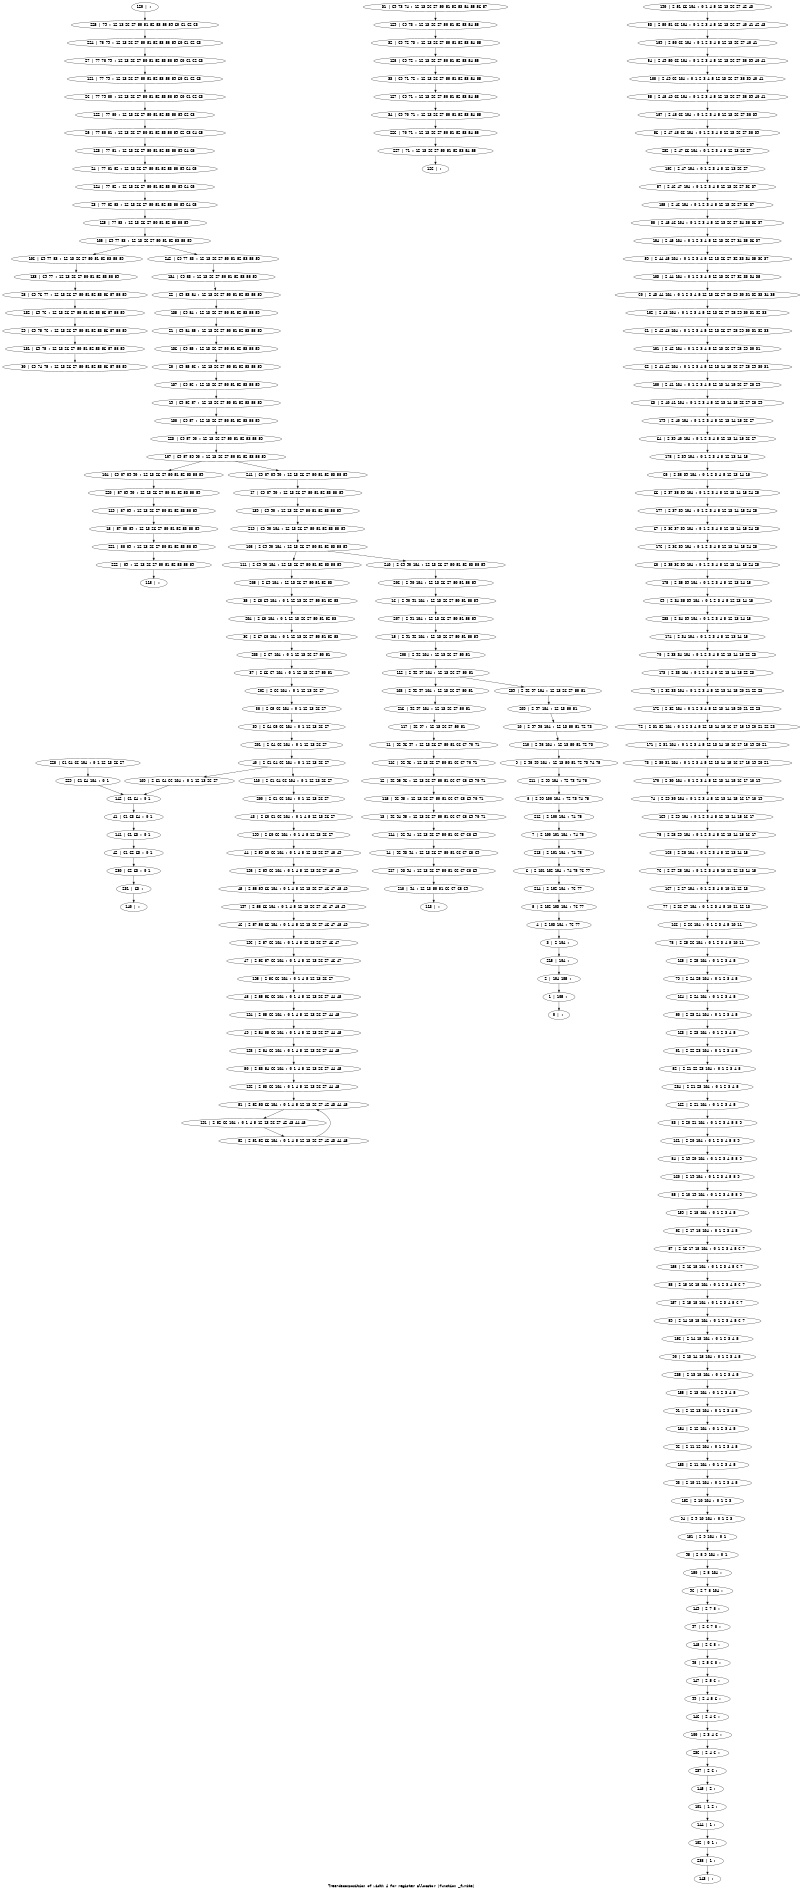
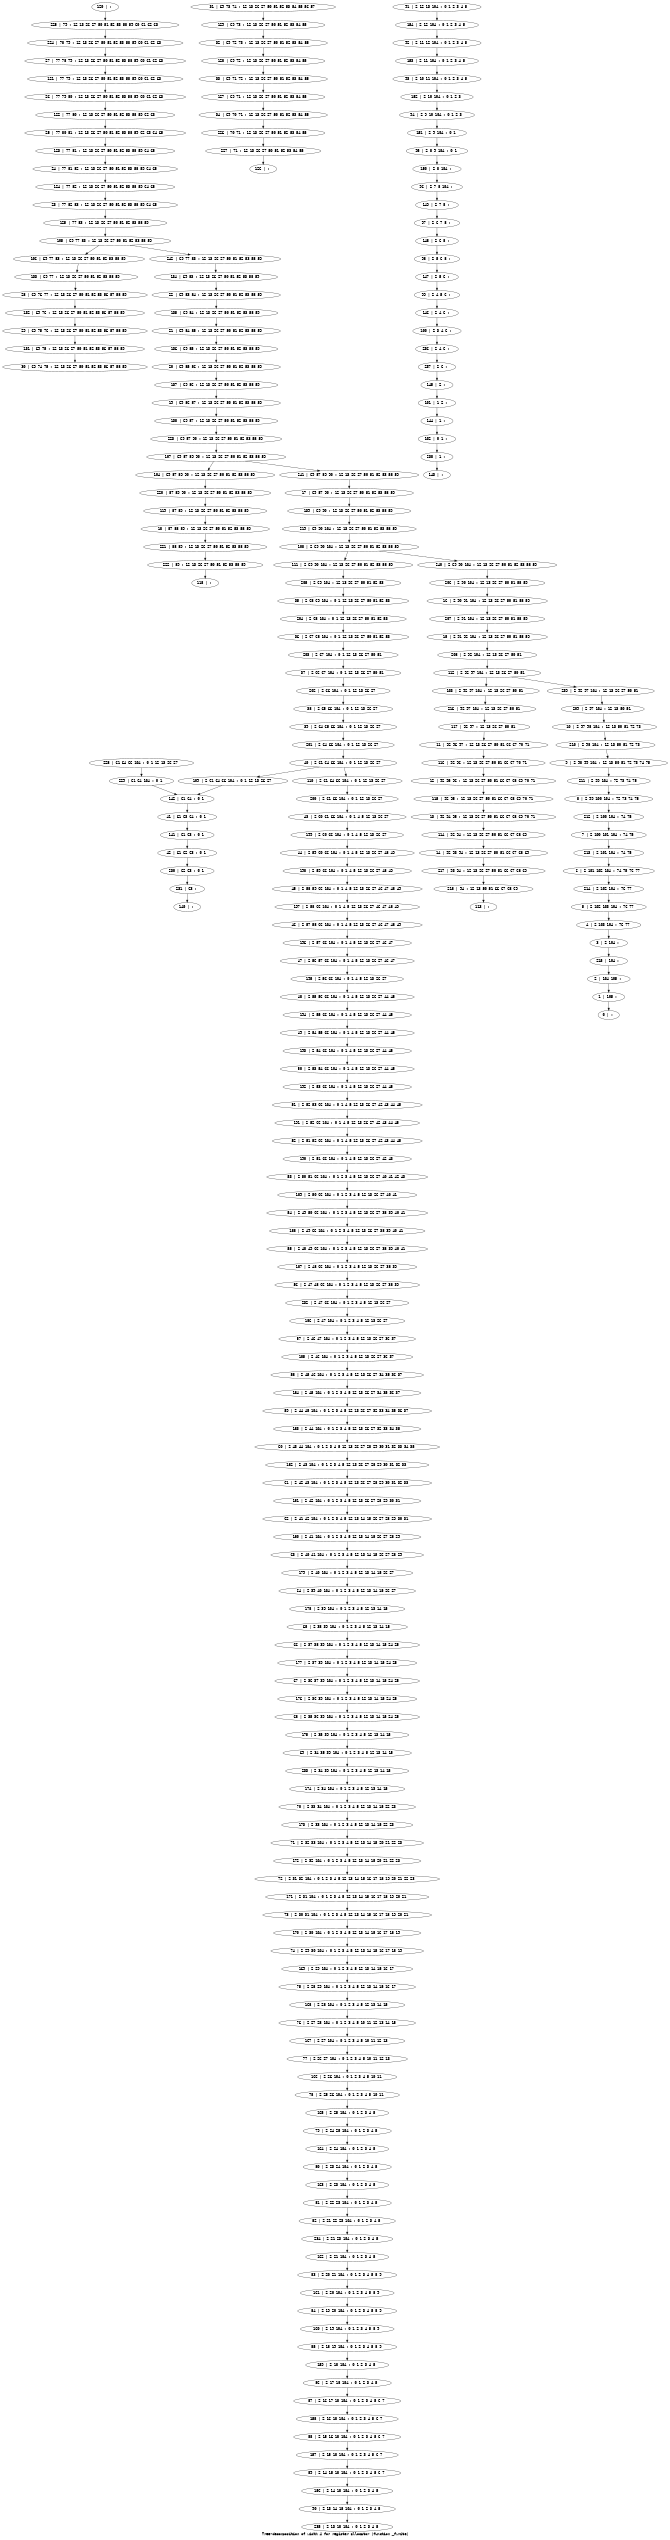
(330, 1124) -> (347, 1149)
(707, 1393) -> none
